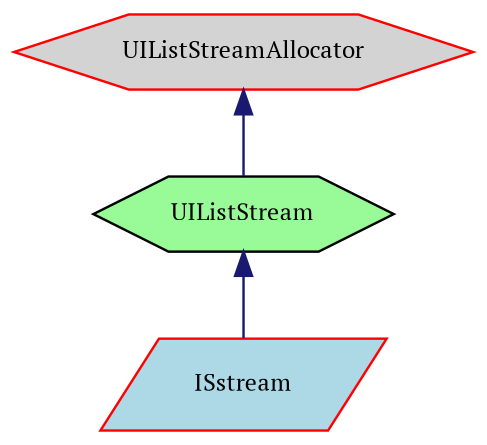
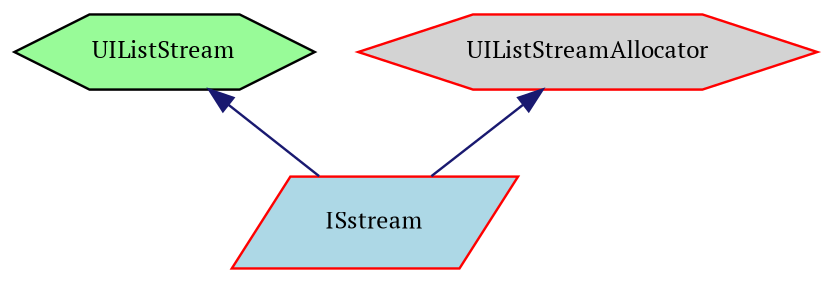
(244, 146) -> (477, 140)
